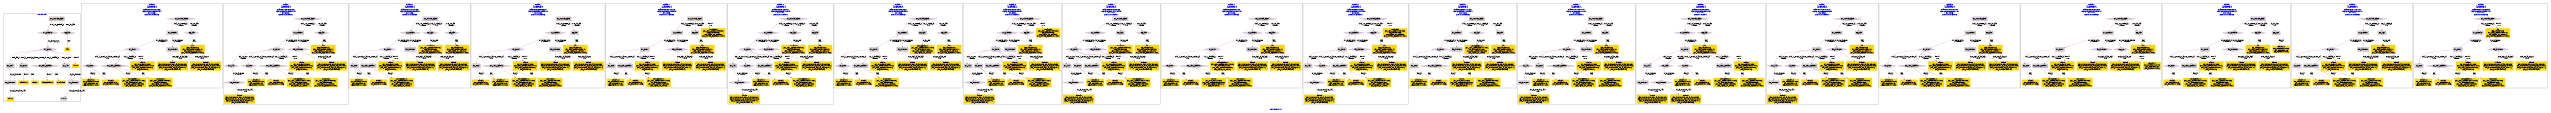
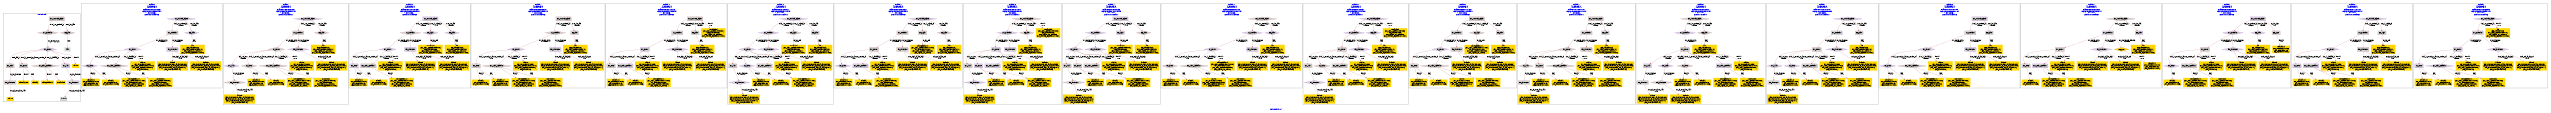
(67, 49) -> (67, 49)
(2122, 49) -> (2122, 49)
(24, 82) -> (24, 82)
(35, 82) -> (35, 82)
